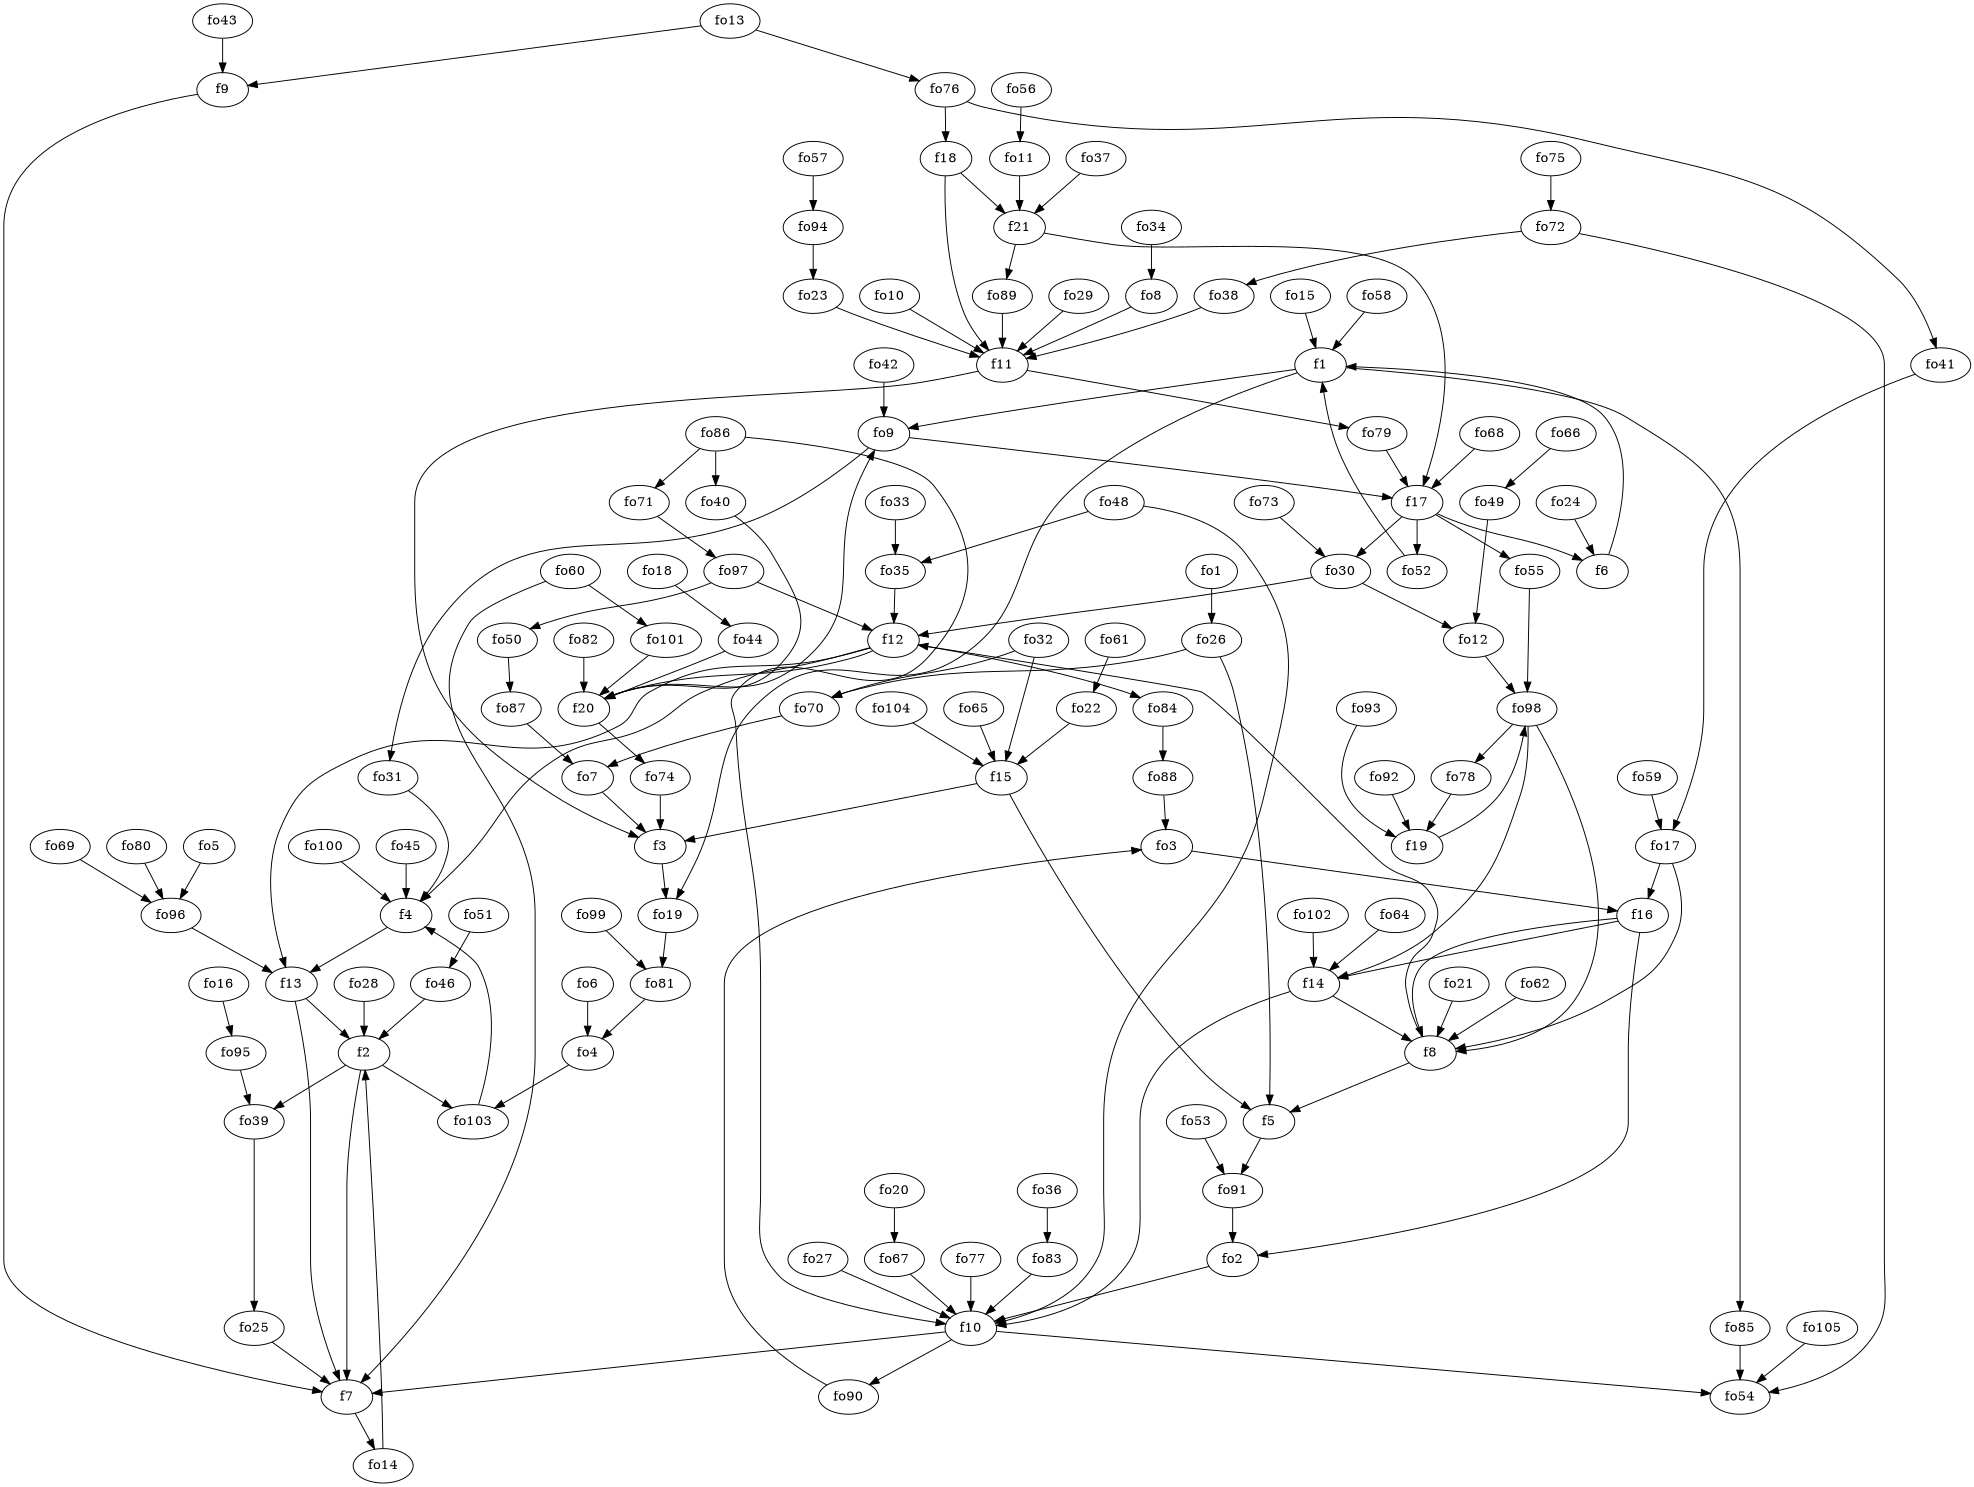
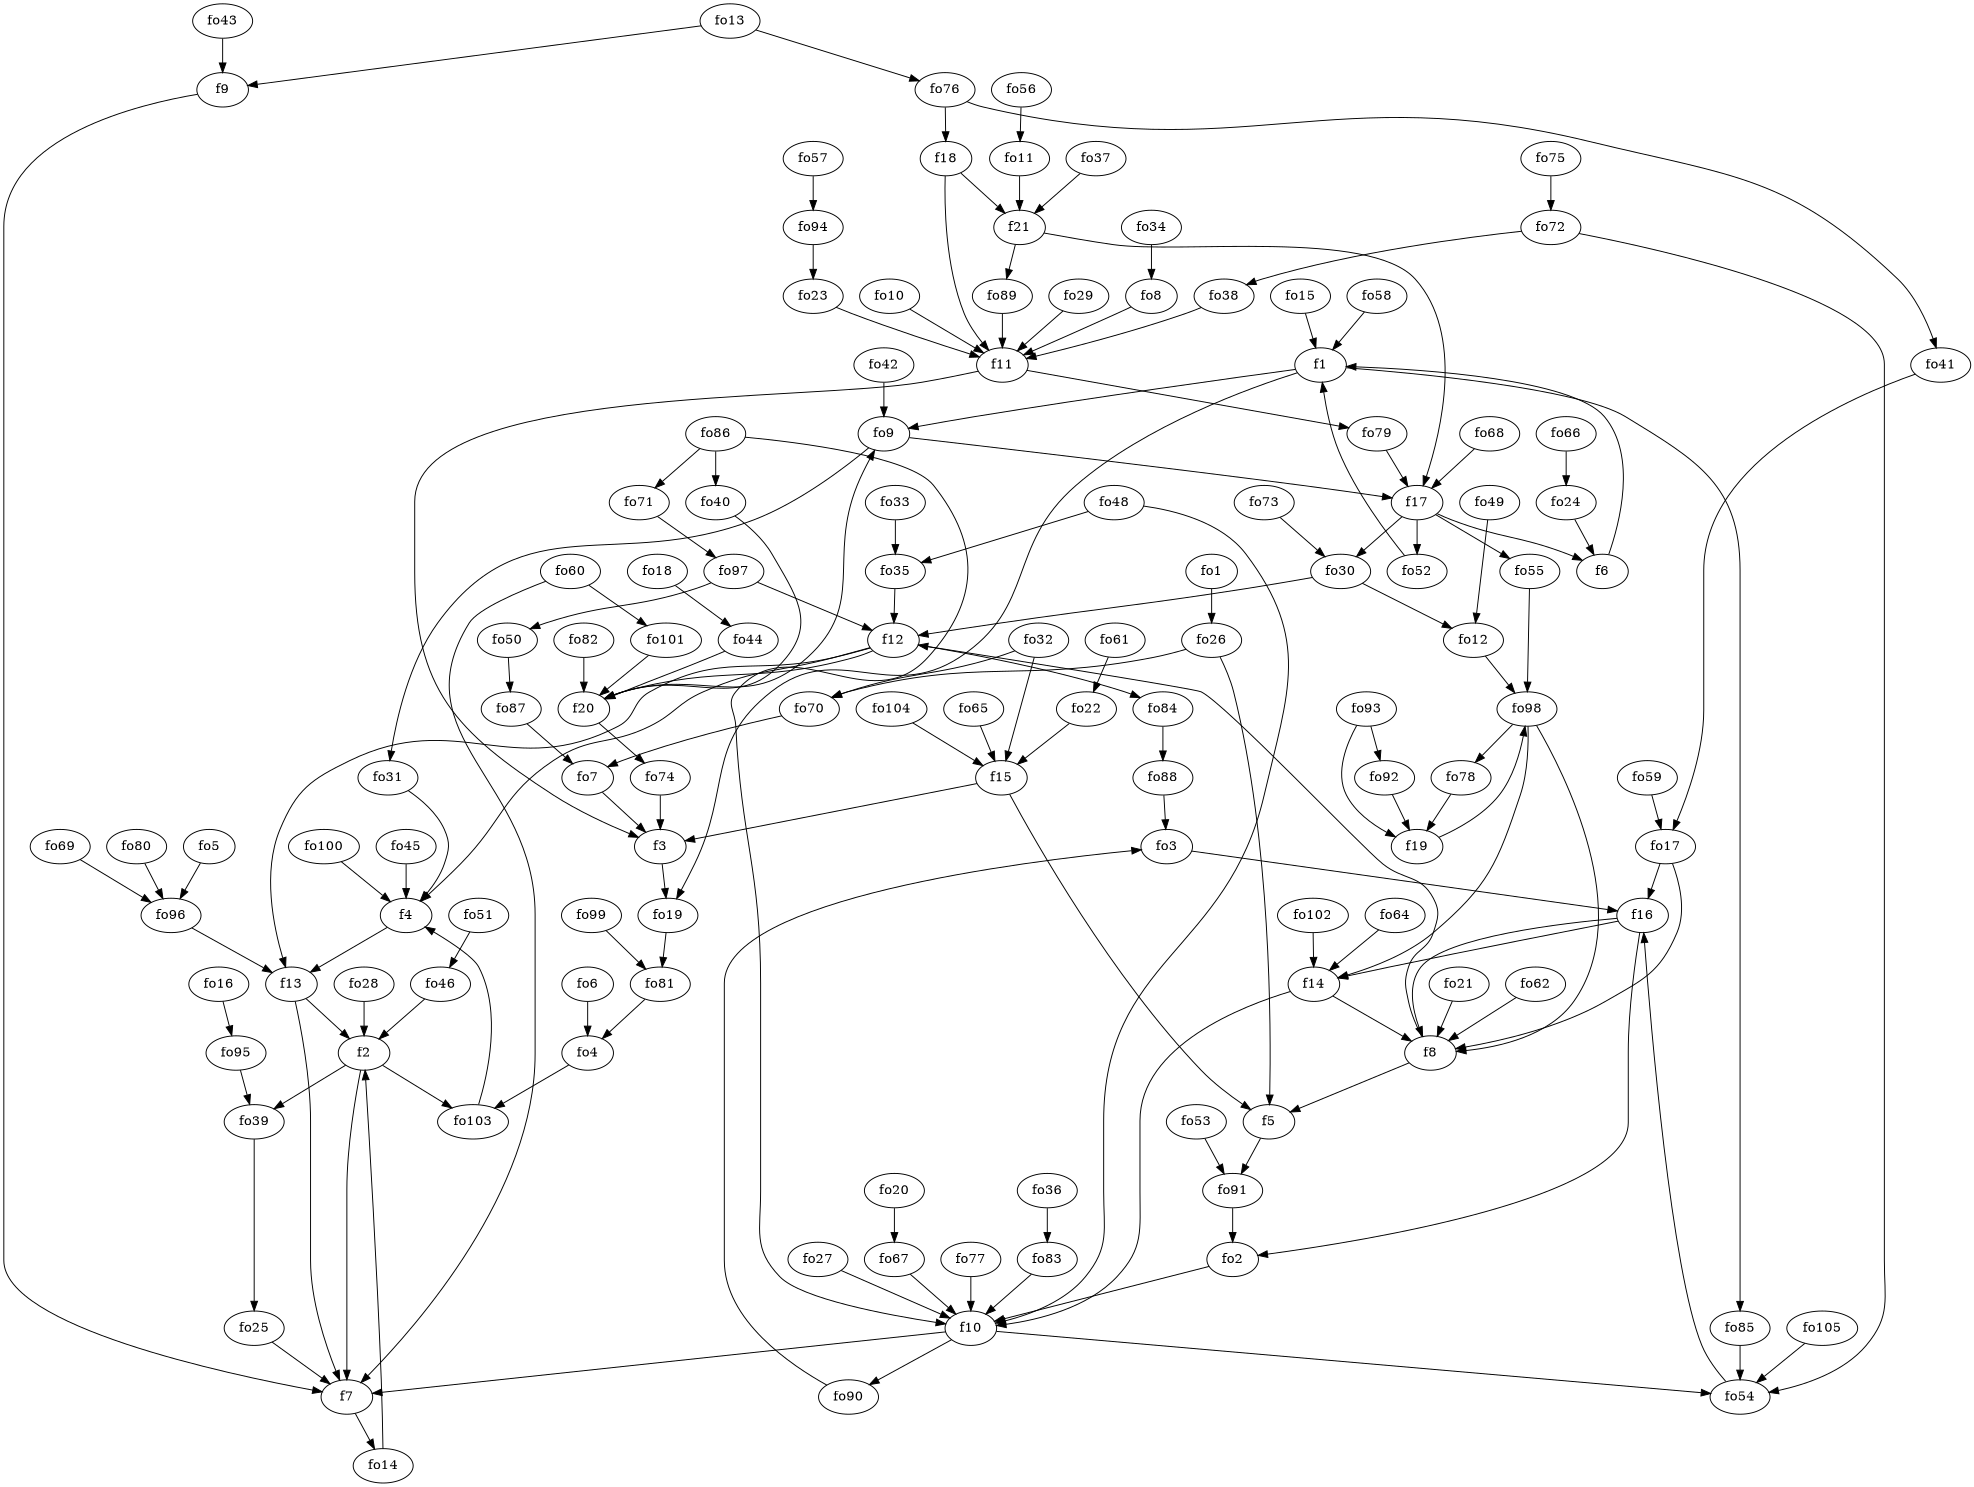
(1532, 465) -> (1566, 464)
none -> (1374, 739)
none -> (1667, 1167)
